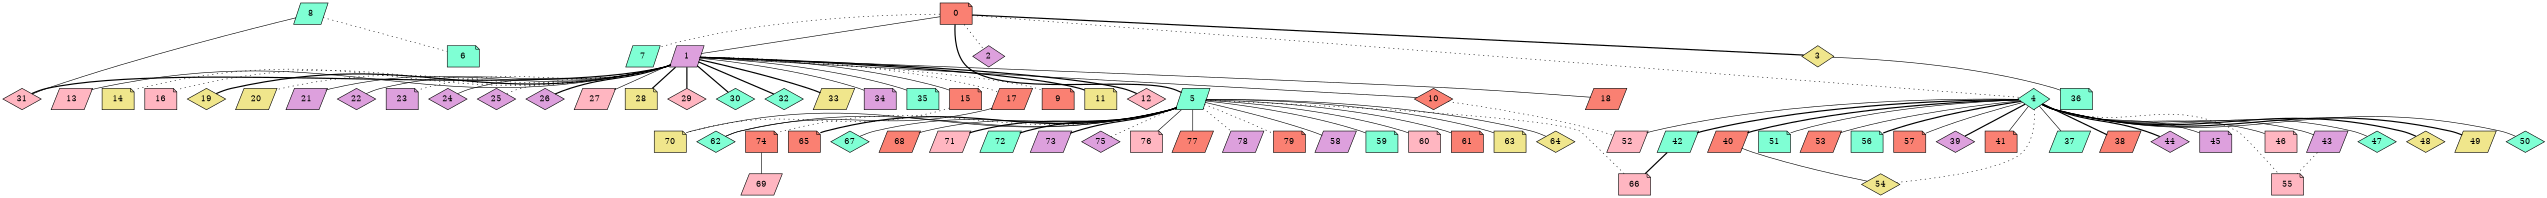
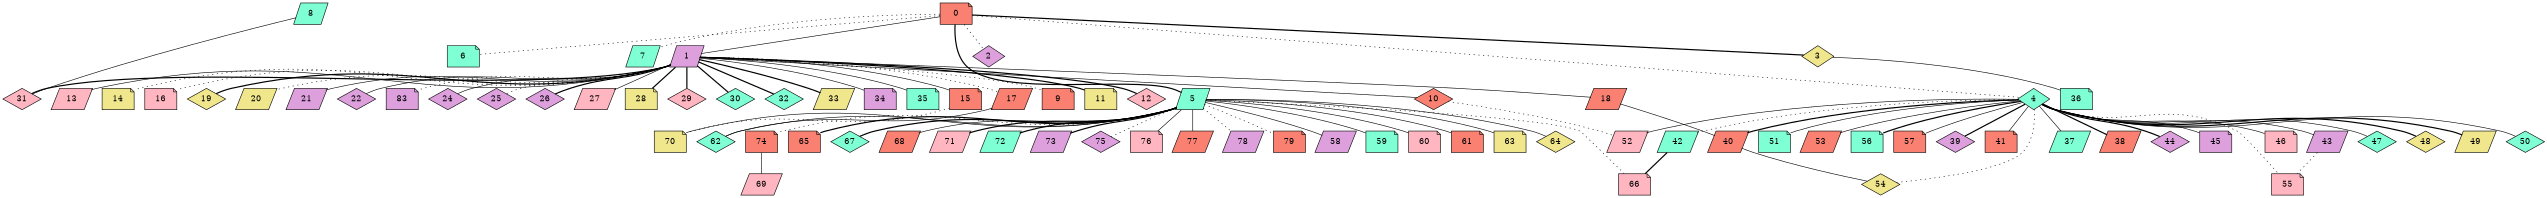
(385, 34) -> (675, 38)
(402, 99) -> (402, 99)
(1857, 107) -> (1857, 107)
none -> (1668, 119)
(1018, 121) -> (1018, 121)
